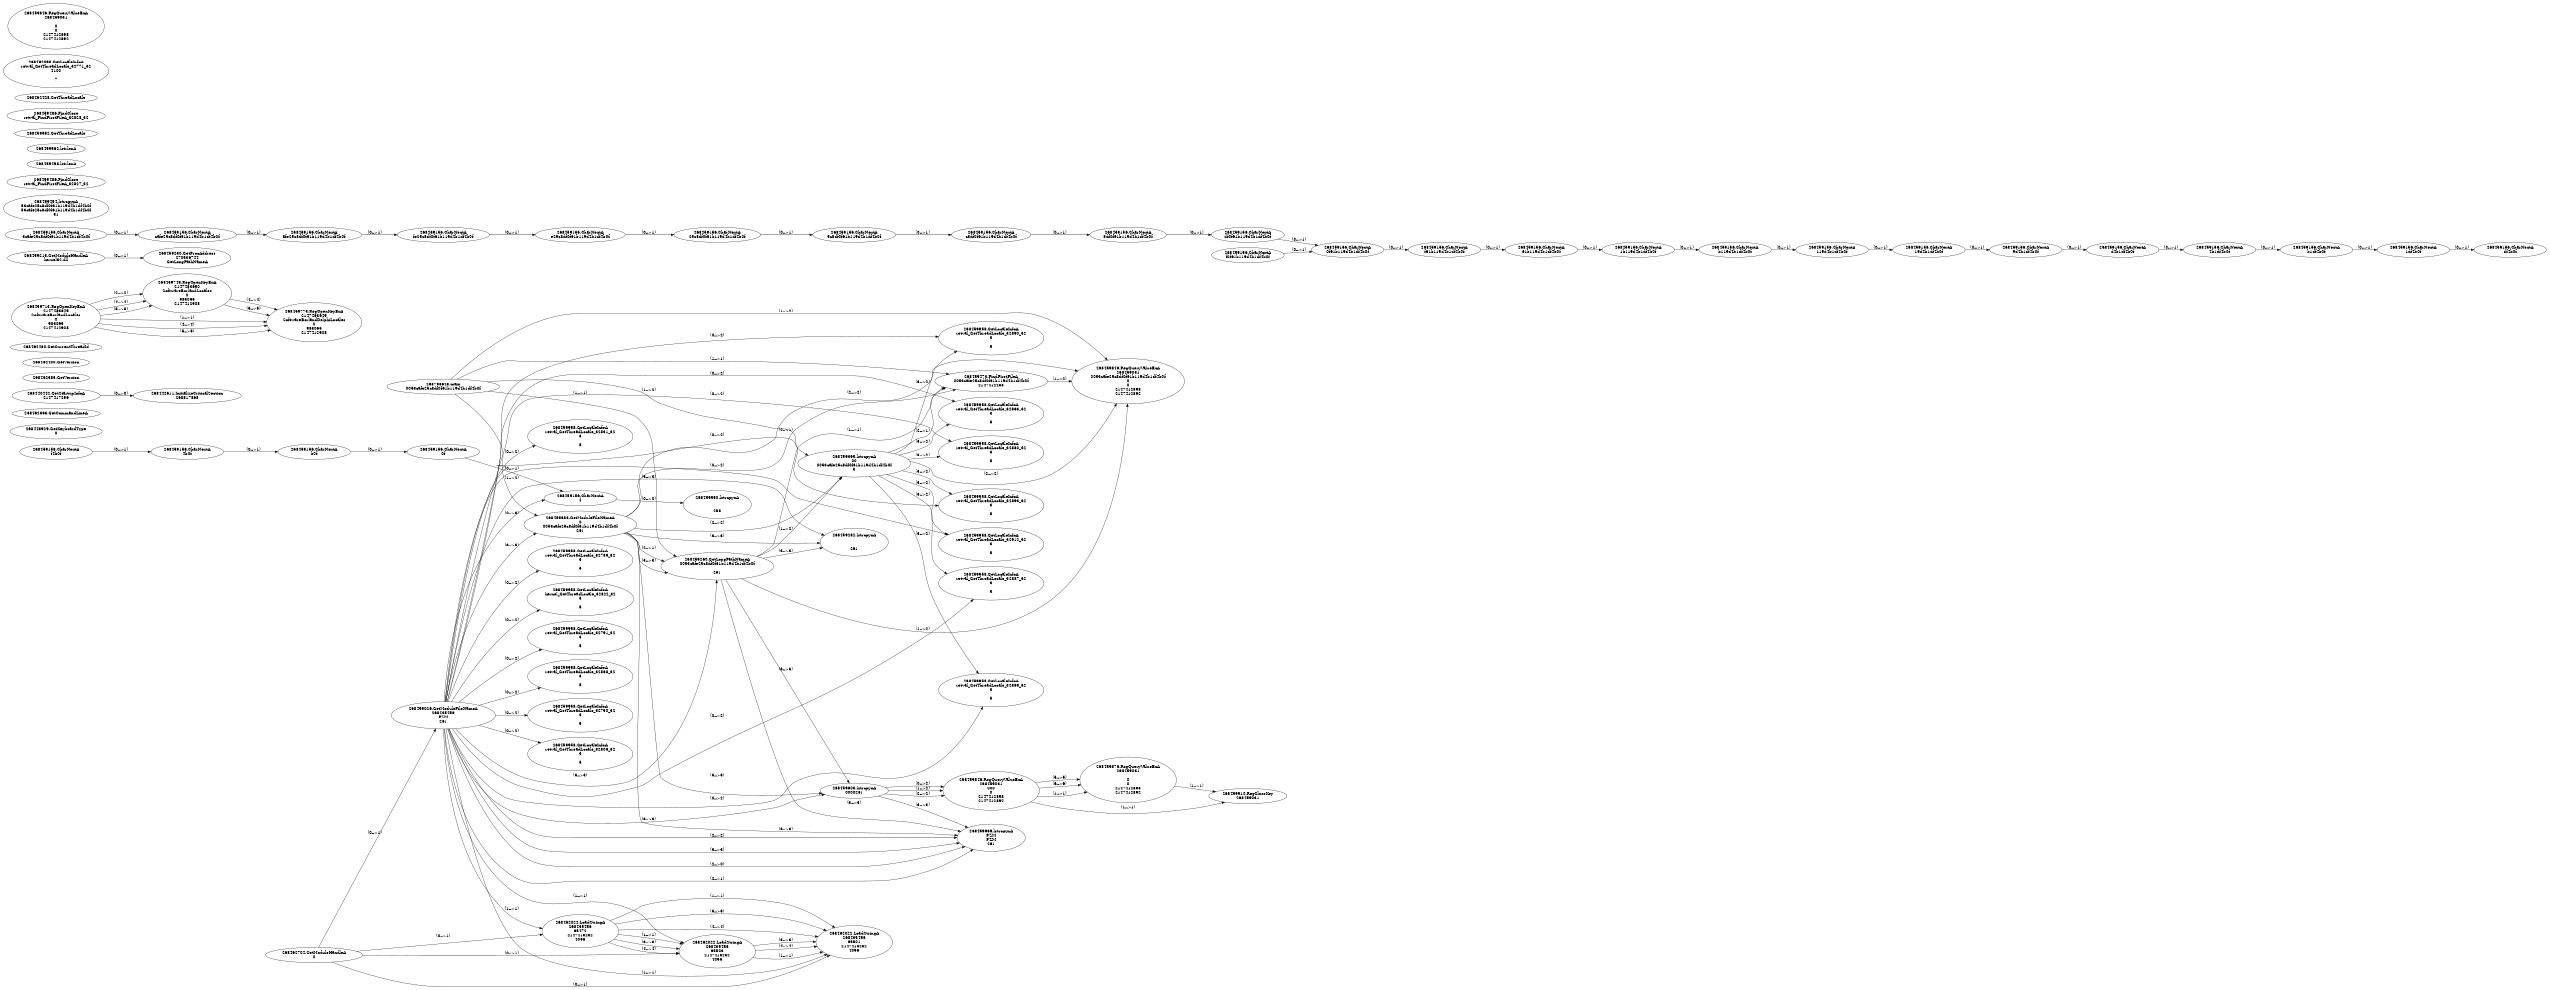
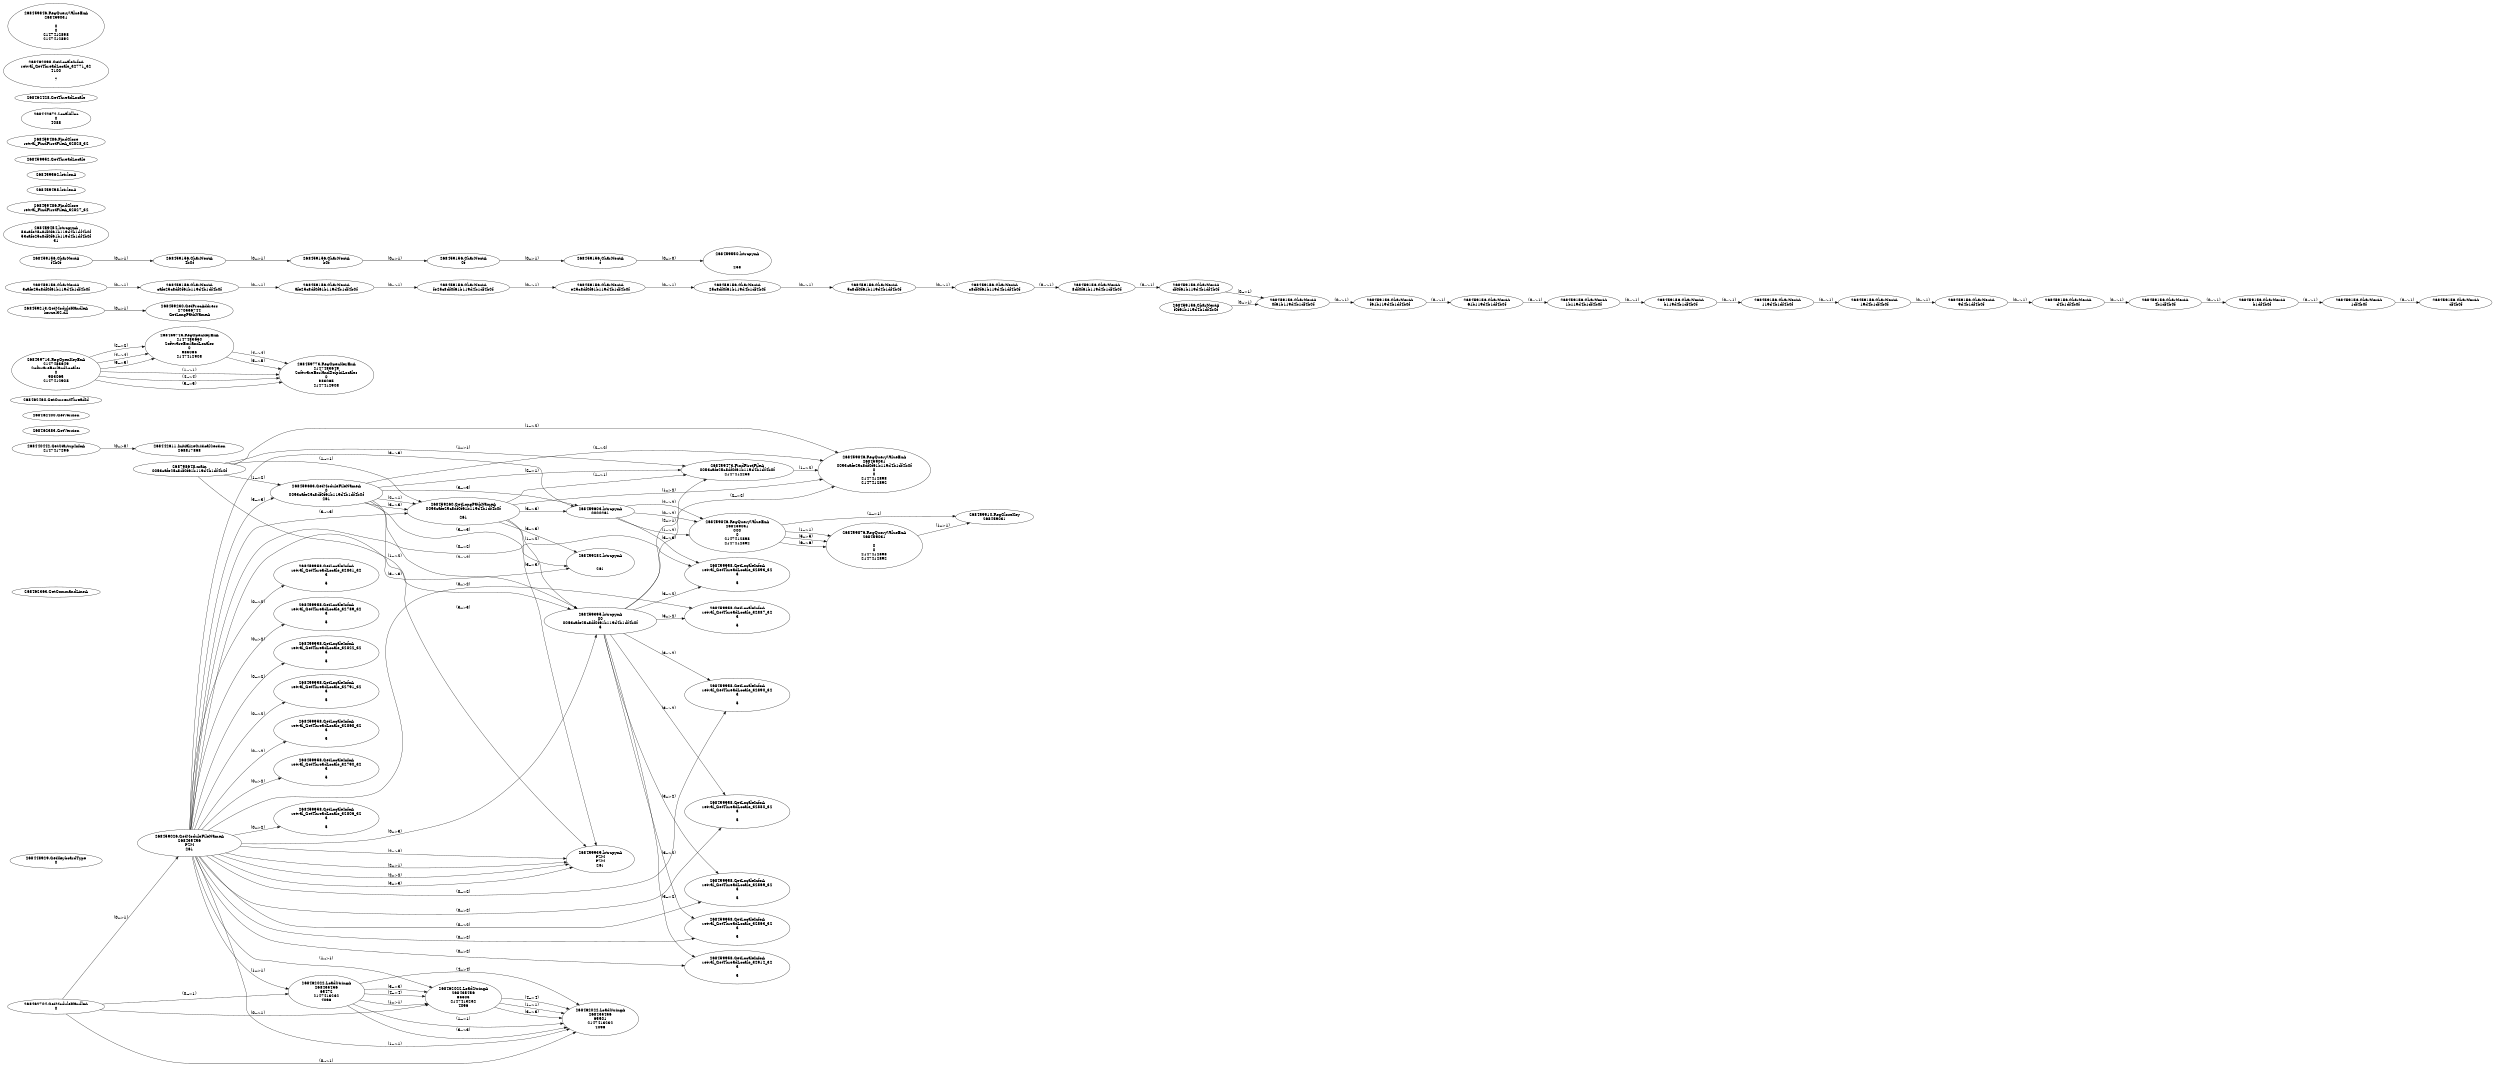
none -> (56, 119)
(464, 598) -> (466, 816)
(580, 599) -> (326, 653)
(922, 809) -> (660, 539)
